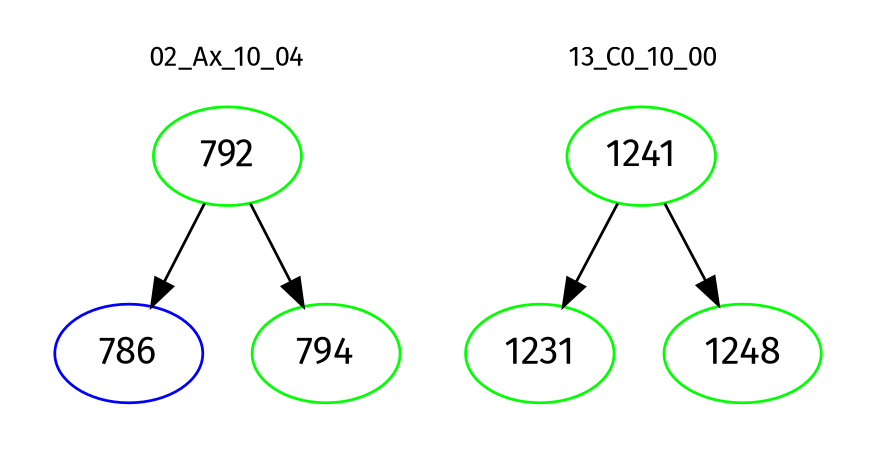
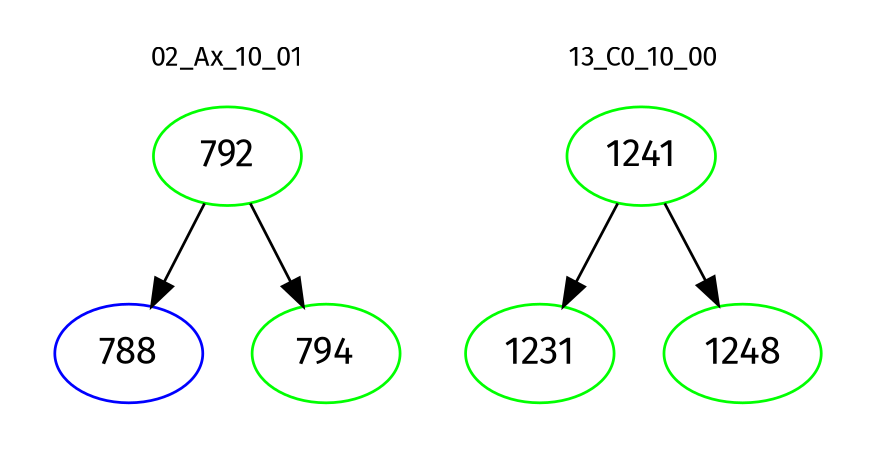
(227, 59) -> (227, 59)
(129, 353) -> (129, 353)
